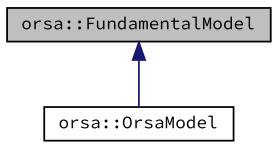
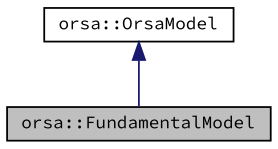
(139, 84) -> (139, 84)
